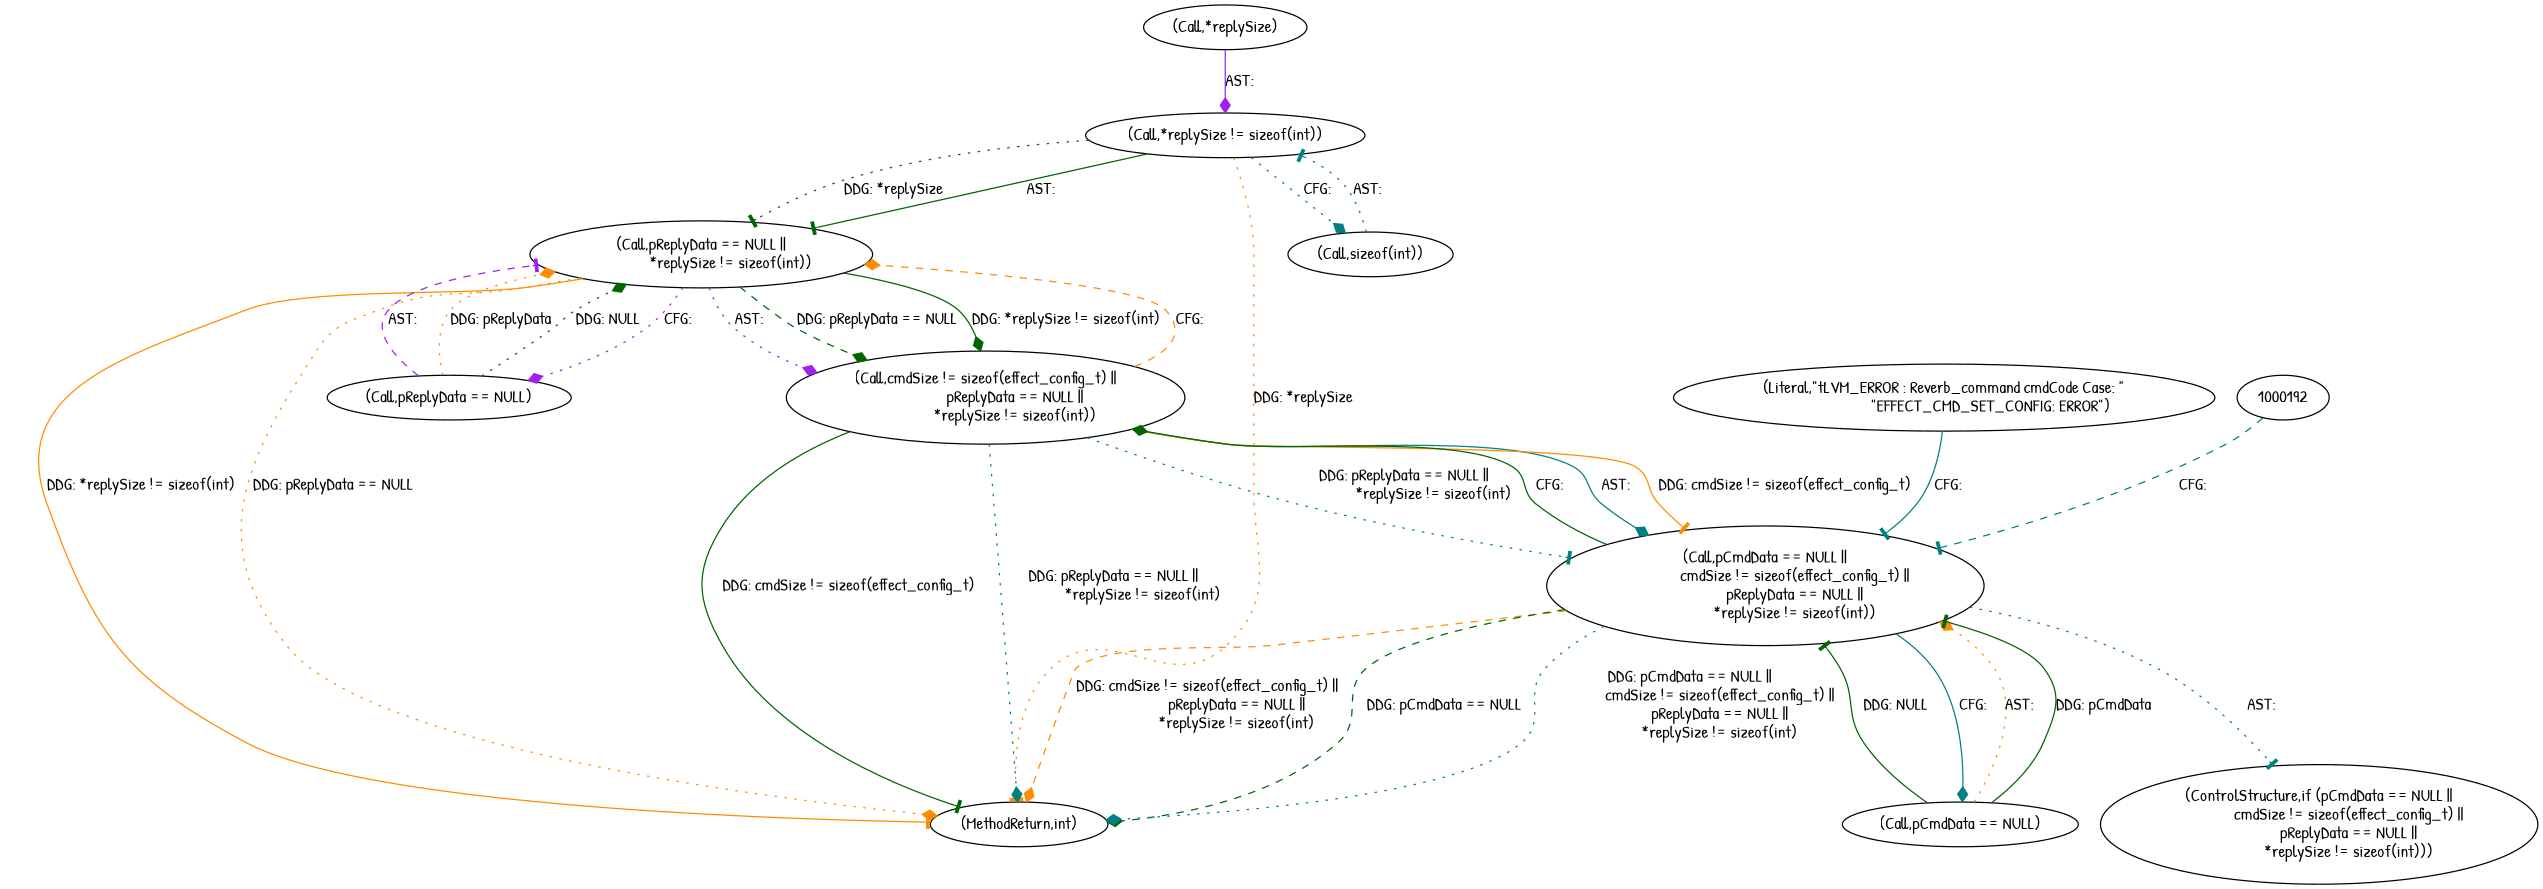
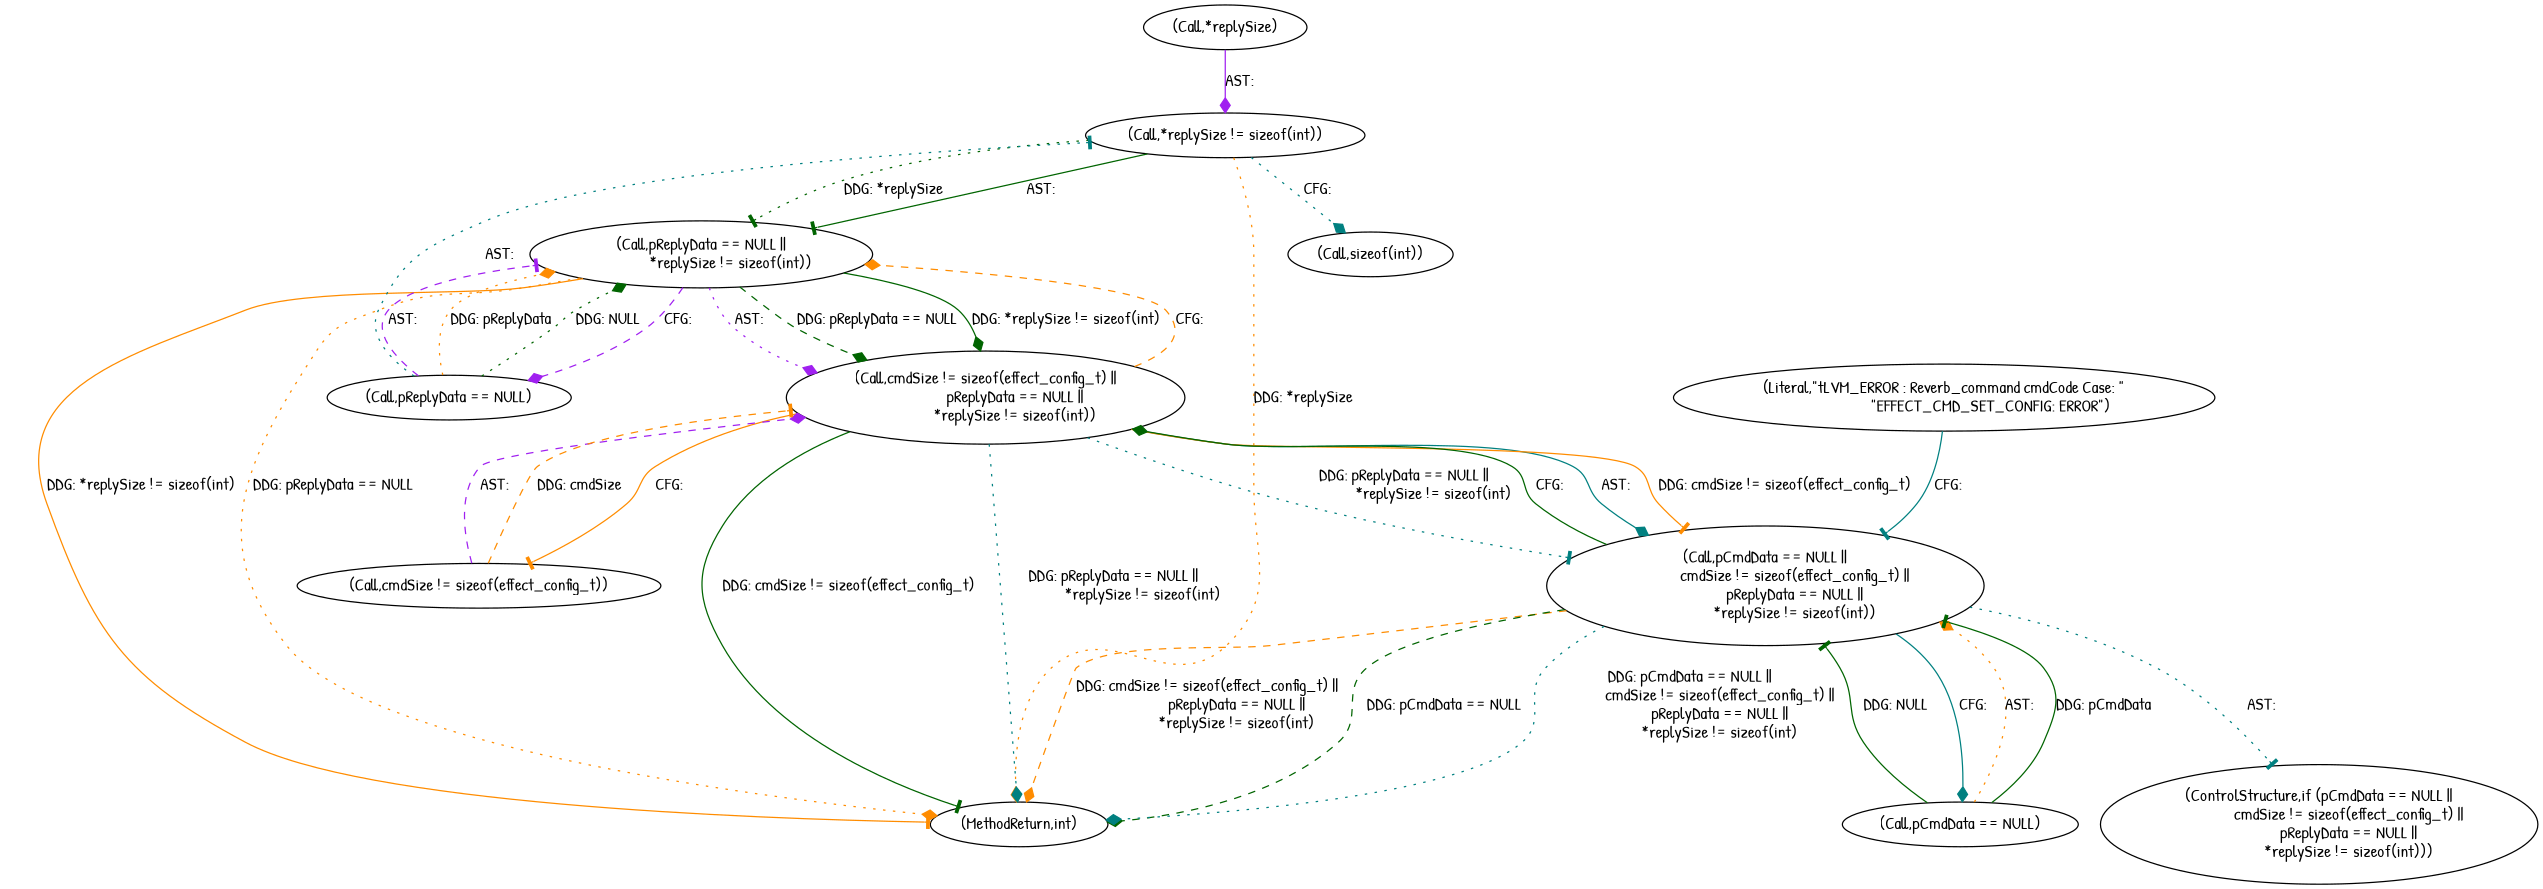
(1345, 186) -> (671, 179)
(621, 344) -> (621, 344)
(2283, 398) -> none
(1259, 562) -> (1259, 562)
none -> (479, 586)
